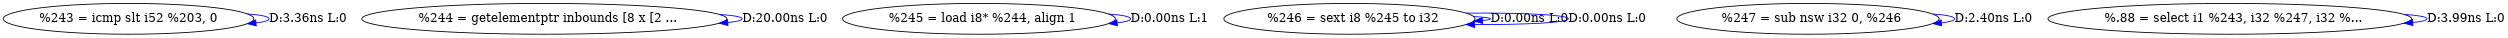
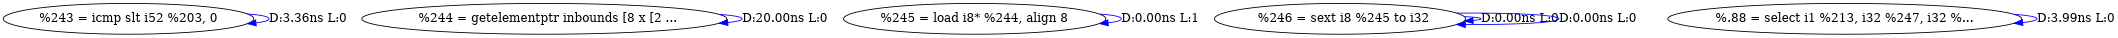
(979, 19) -> (975, 19)
(1808, 19) -> none
(2230, 19) -> (1845, 19)
